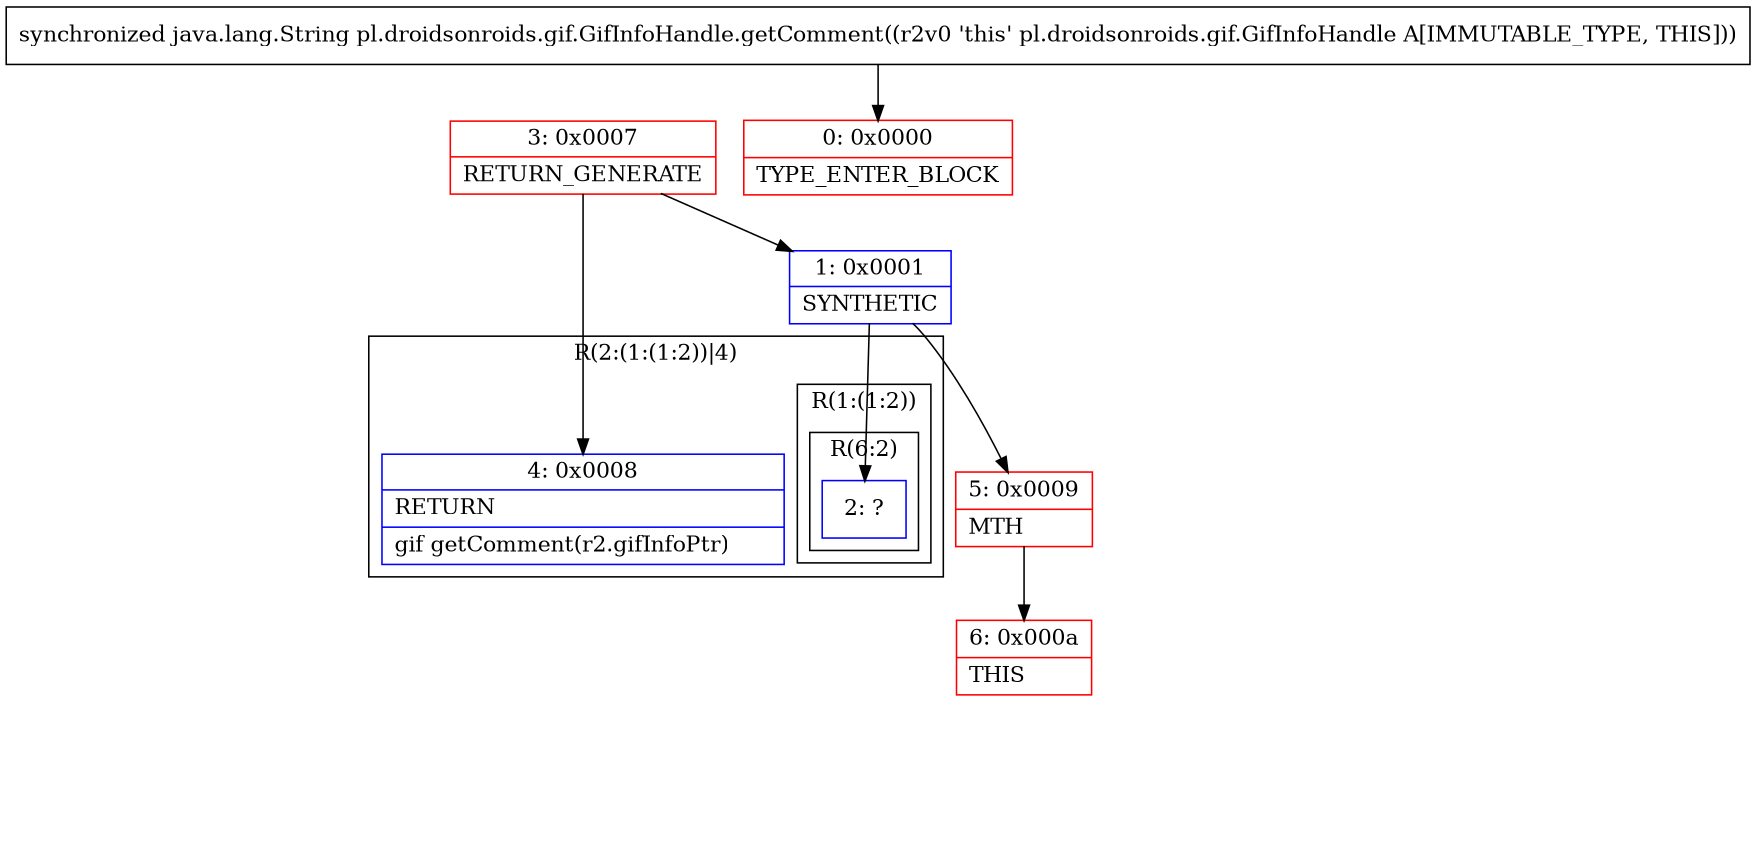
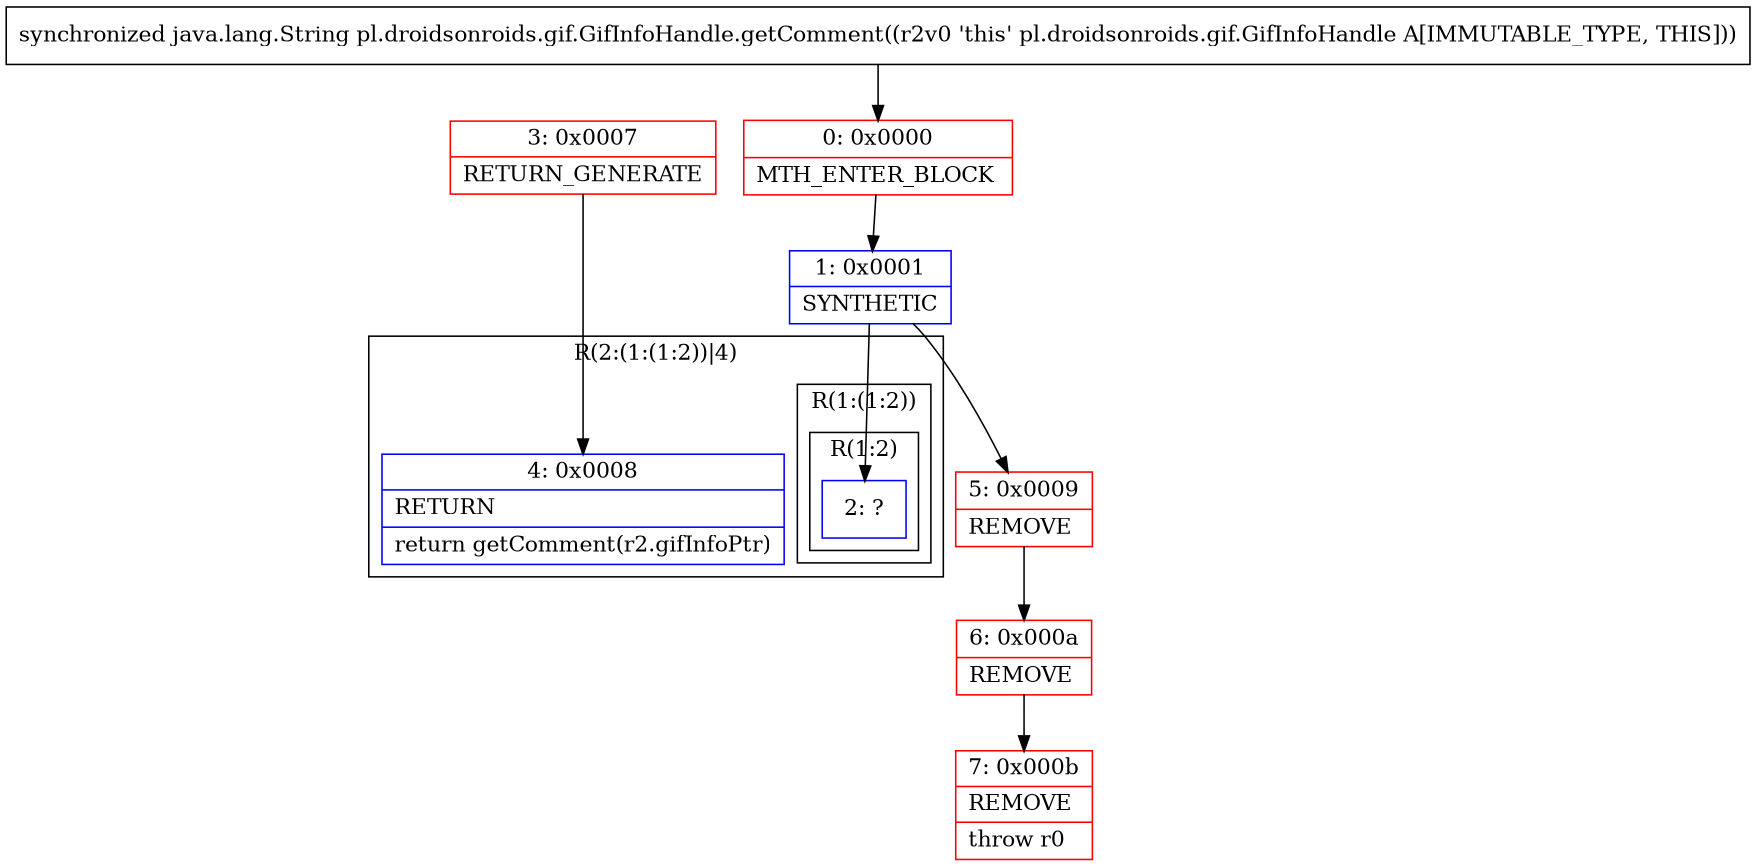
(878, 175) -> (876, 175)
(720, 219) -> (875, 215)
(864, 450) -> (864, 450)
(996, 527) -> (1020, 527)
(562, 545) -> (583, 545)
(998, 675) -> (1021, 675)
none -> (1024, 805)
